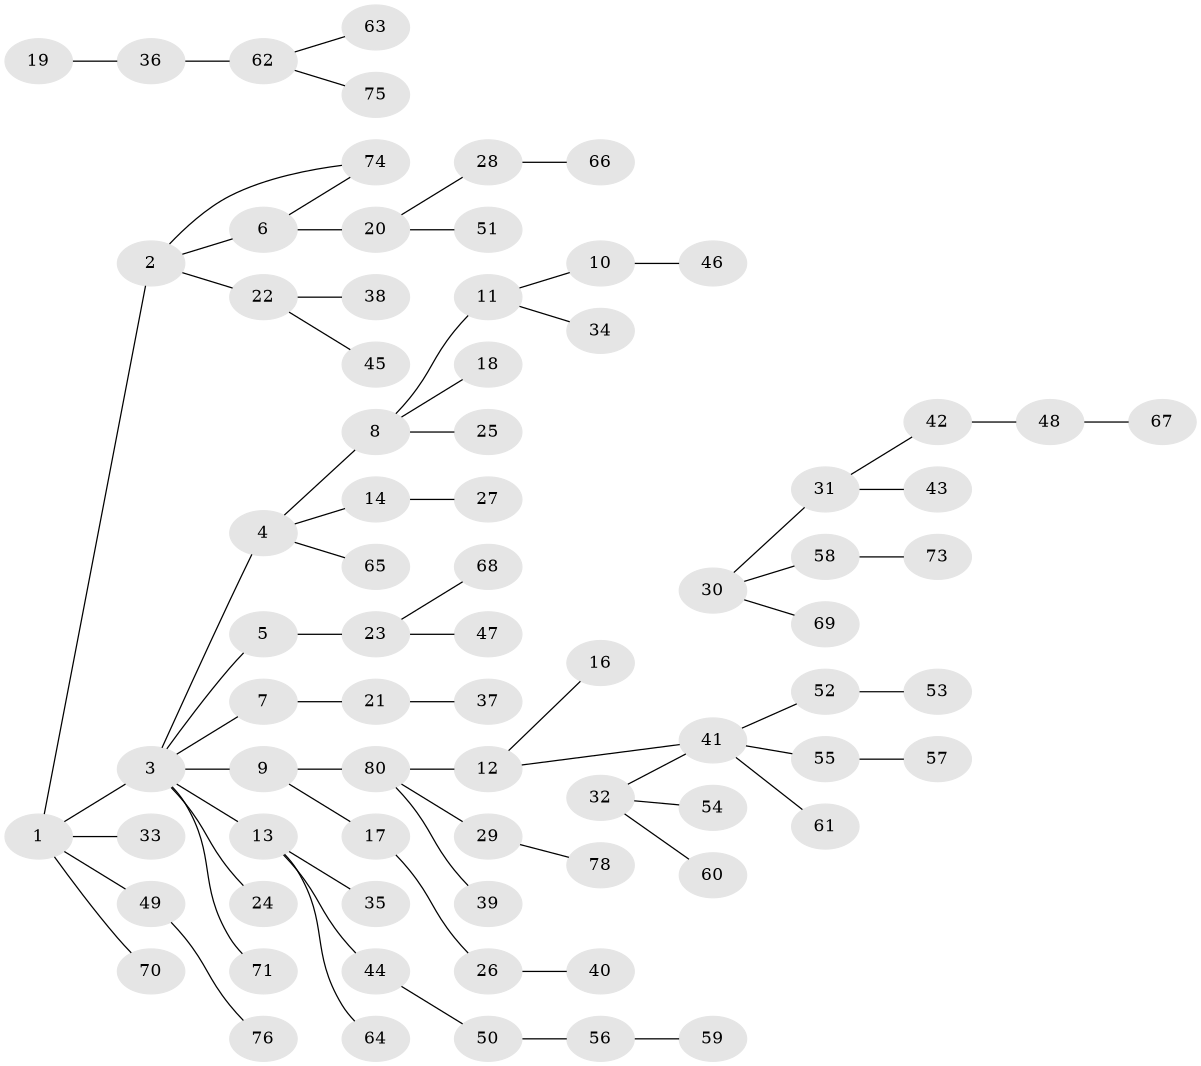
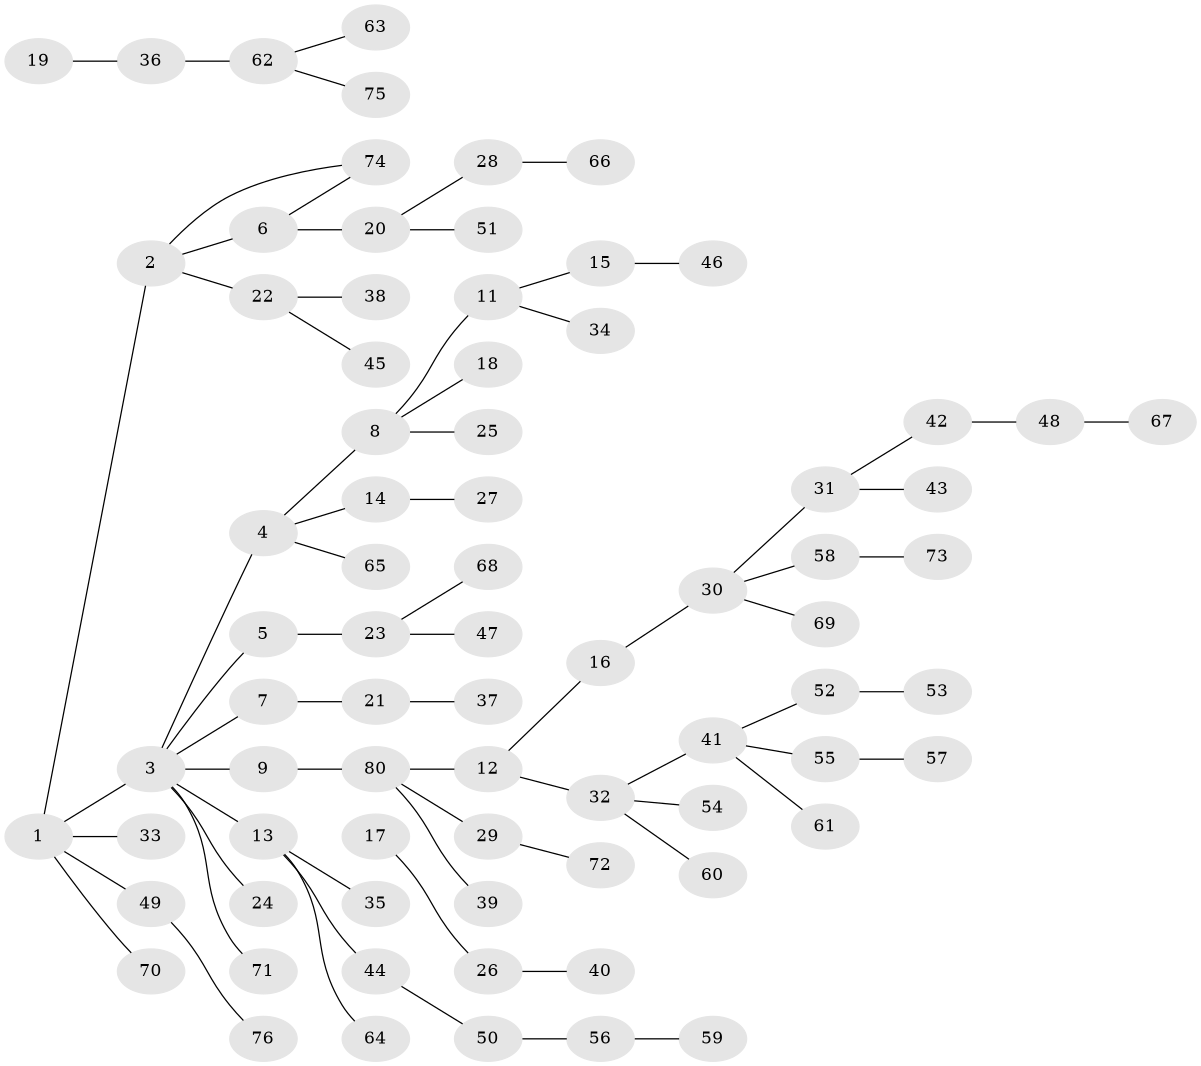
(601, 263) -> (601, 263)
none -> (657, 627)
(601, 755) -> (544, 784)
(320, 803) -> none
(601, 865) -> (601, 865)
